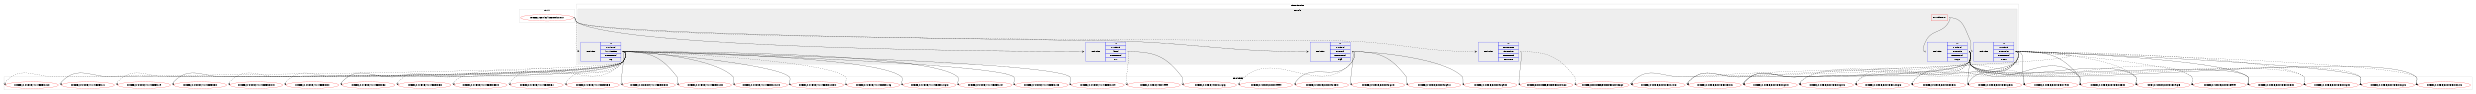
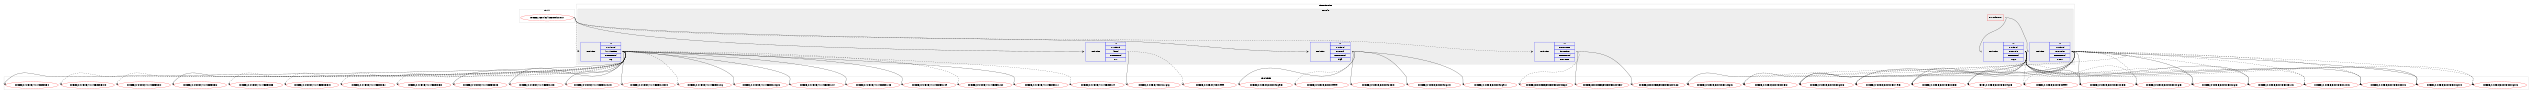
(649, 85) -> (481, 85)
none -> (1603, 85)
